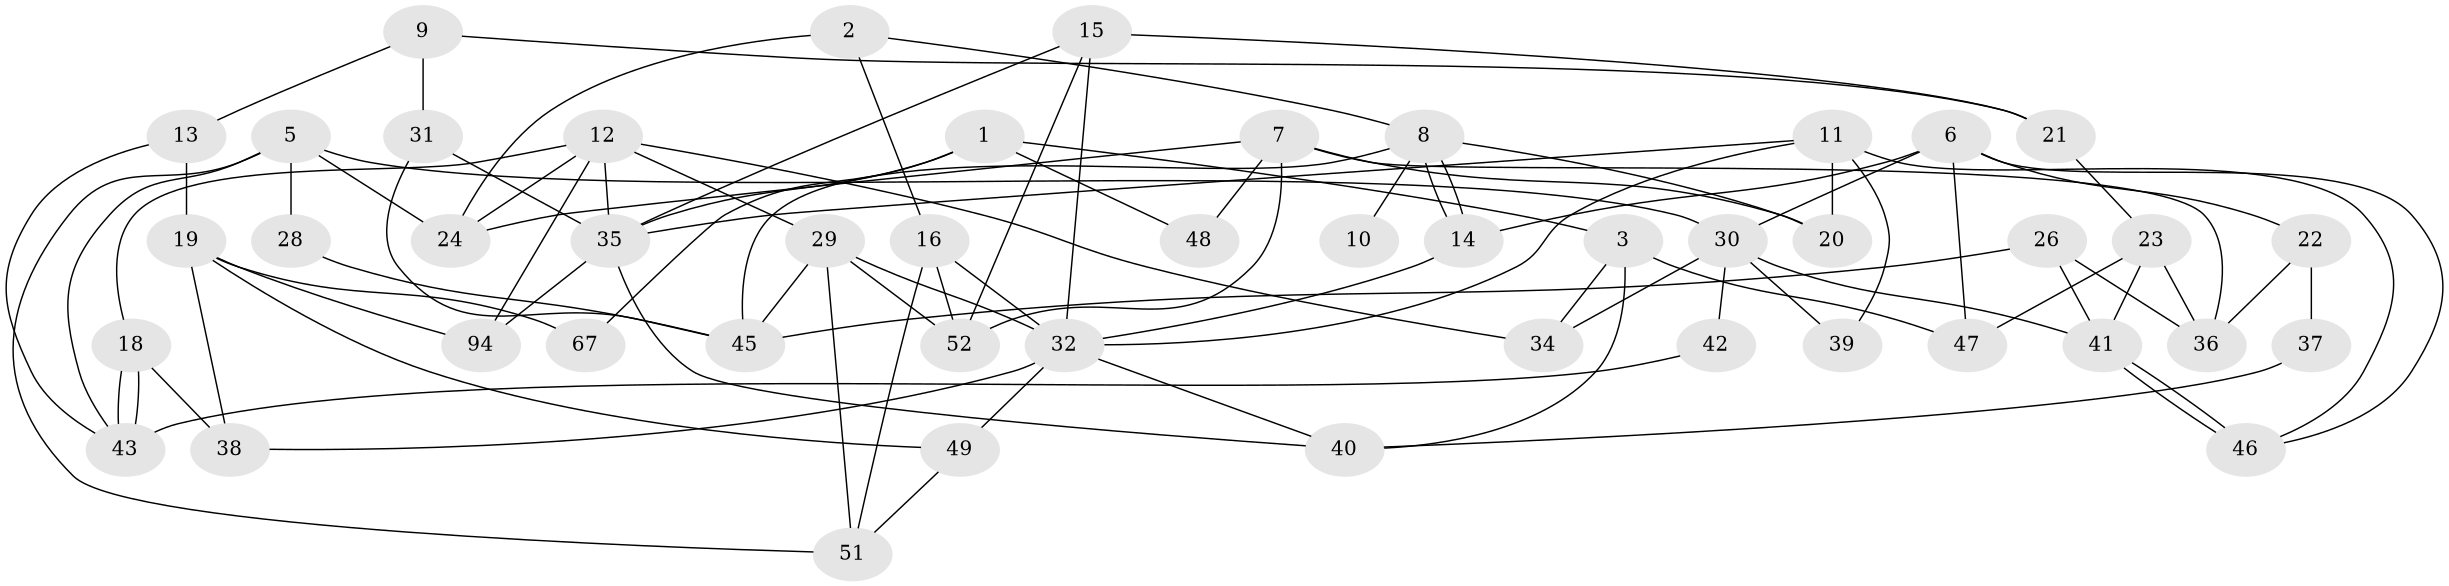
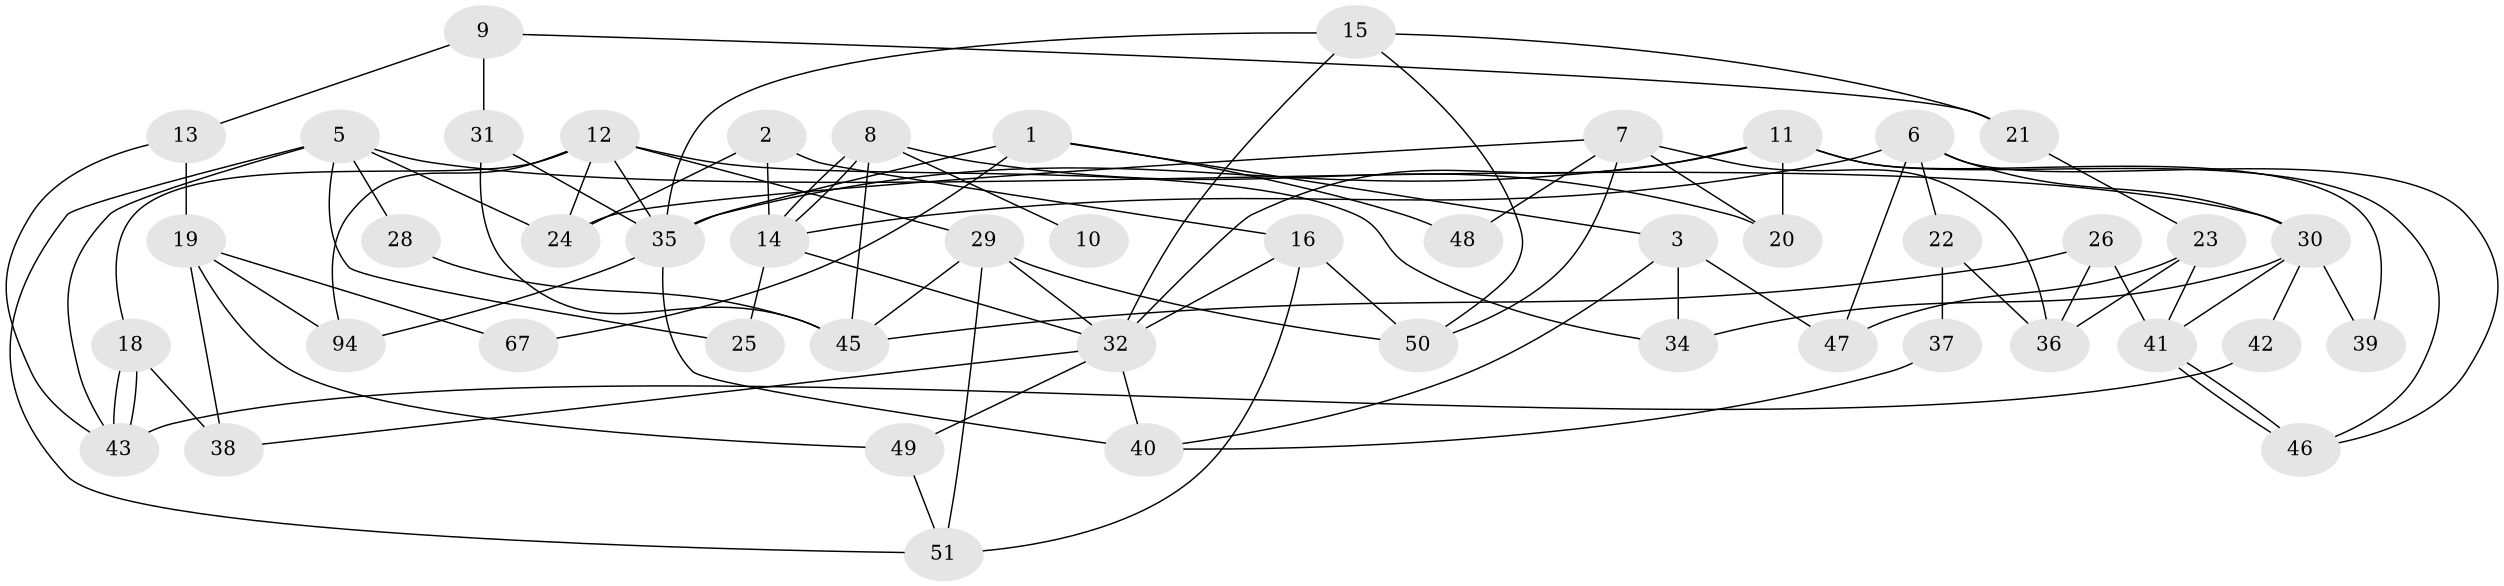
(1140, 75) -> (768, 189)
none -> (745, 345)
(960, 345) -> (1418, 345)
